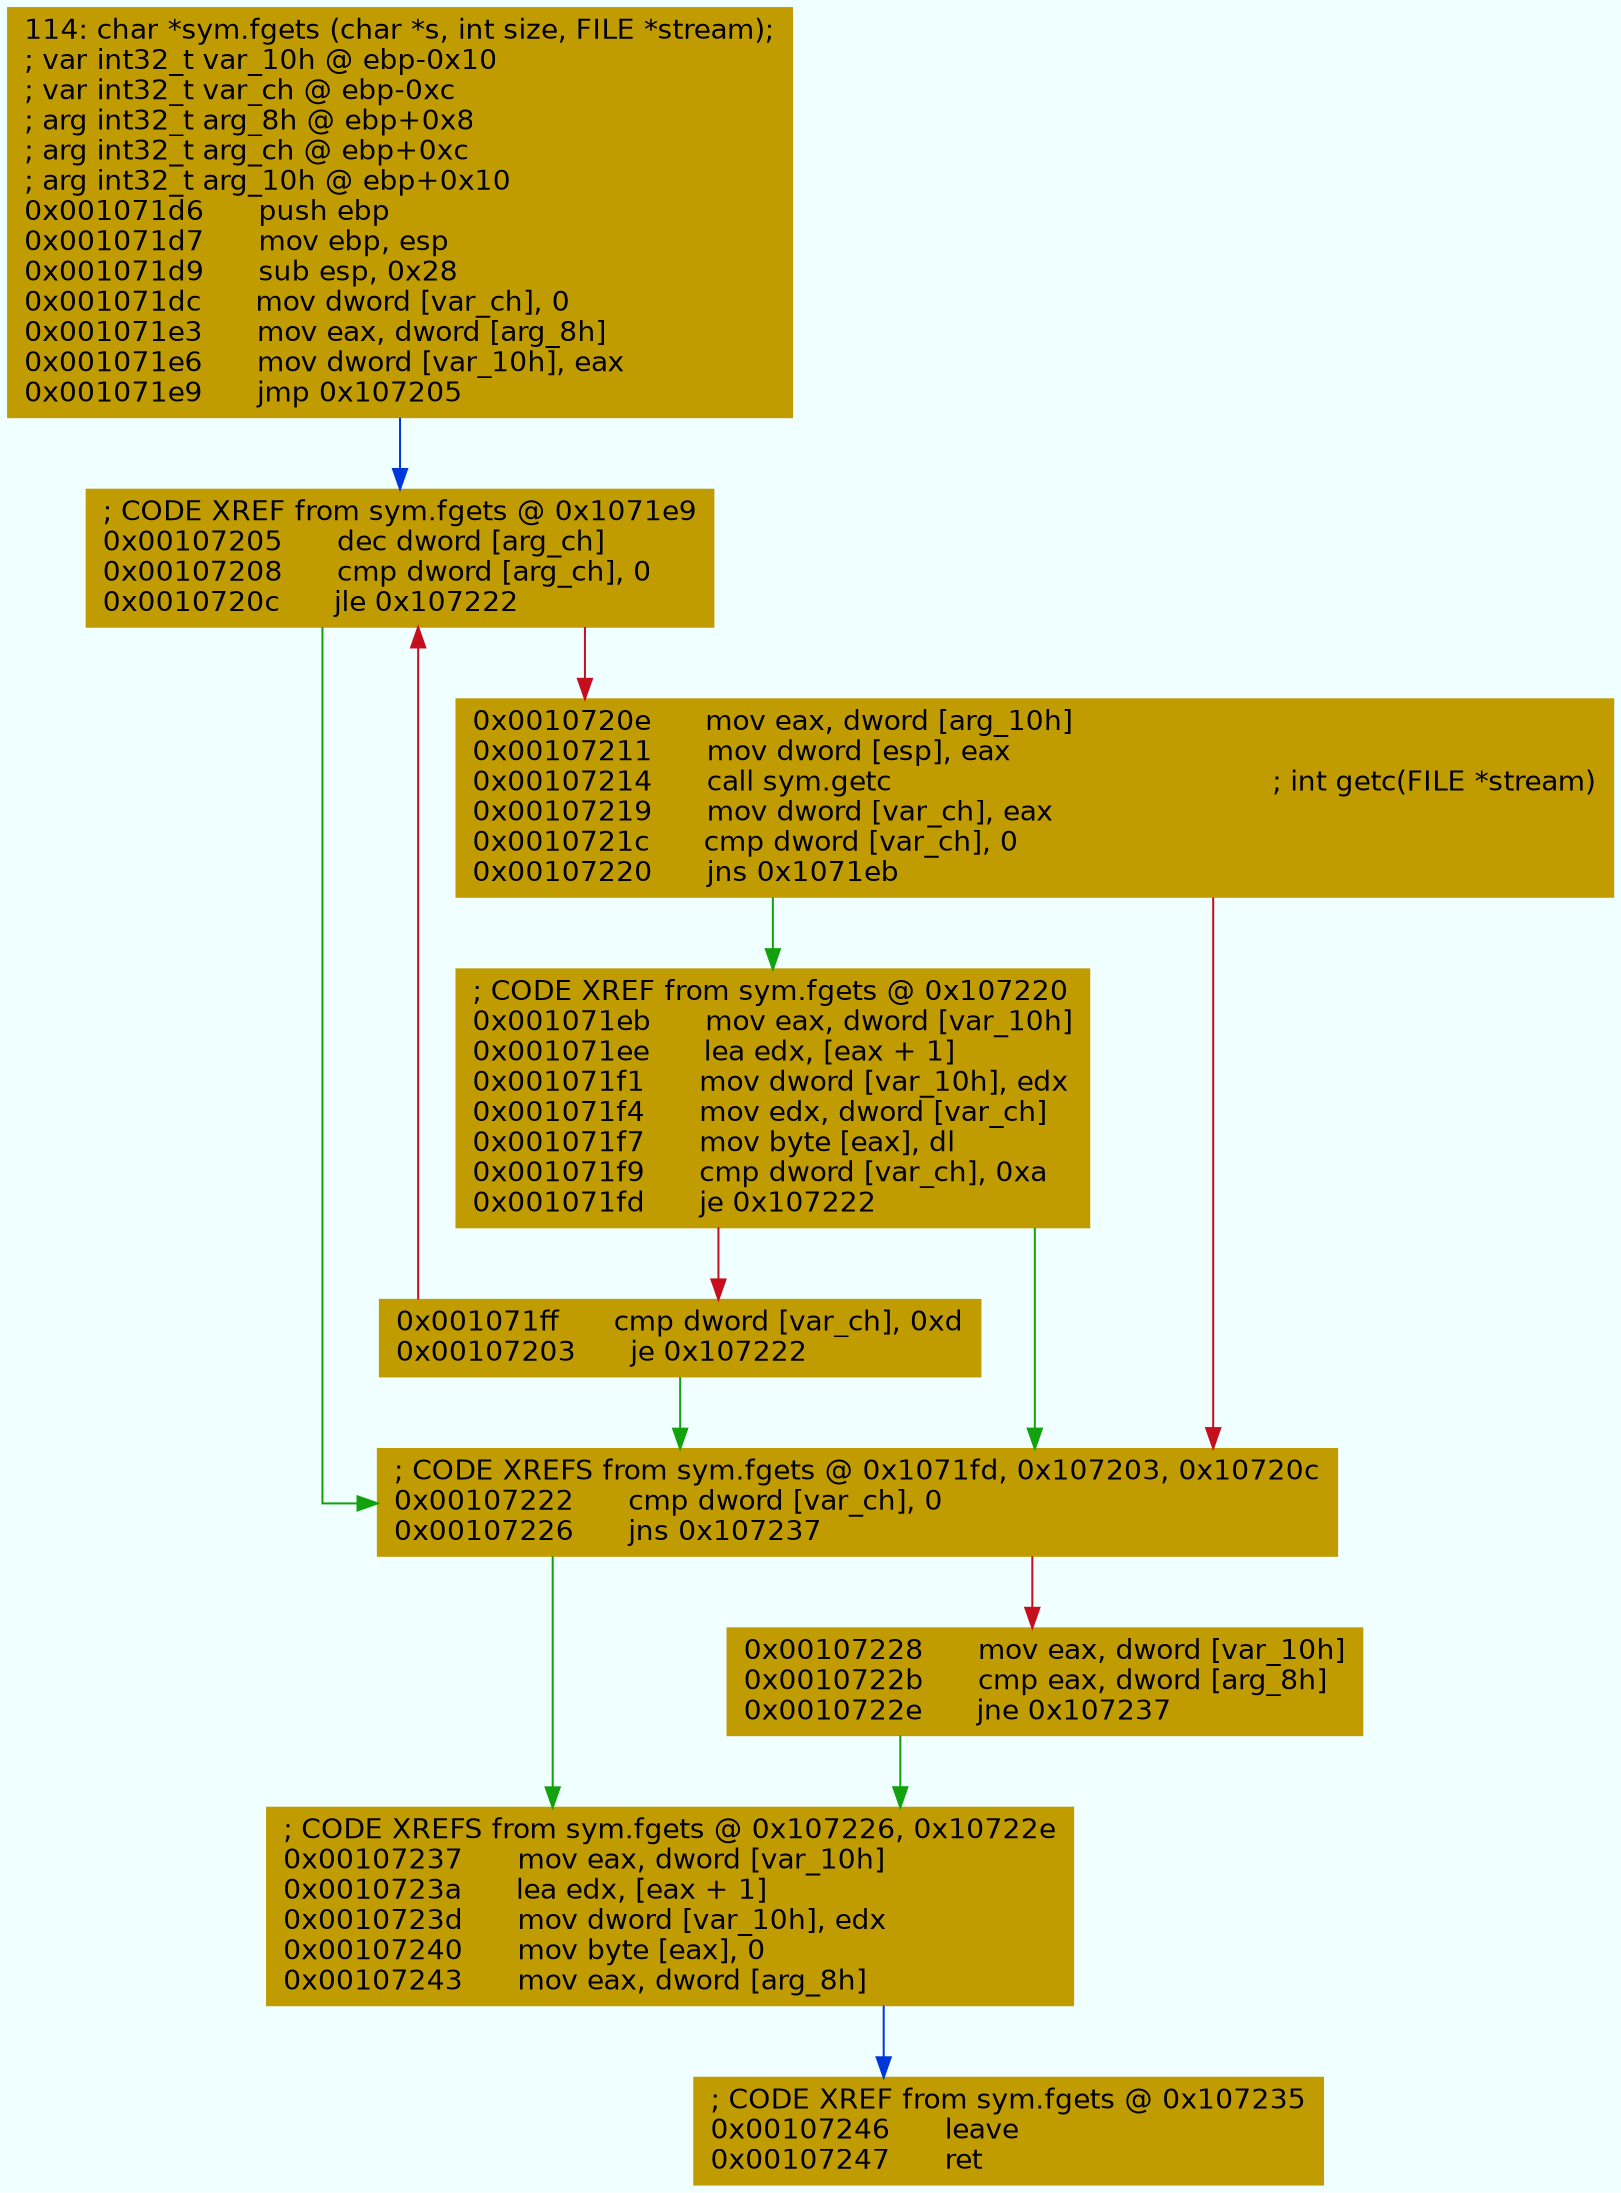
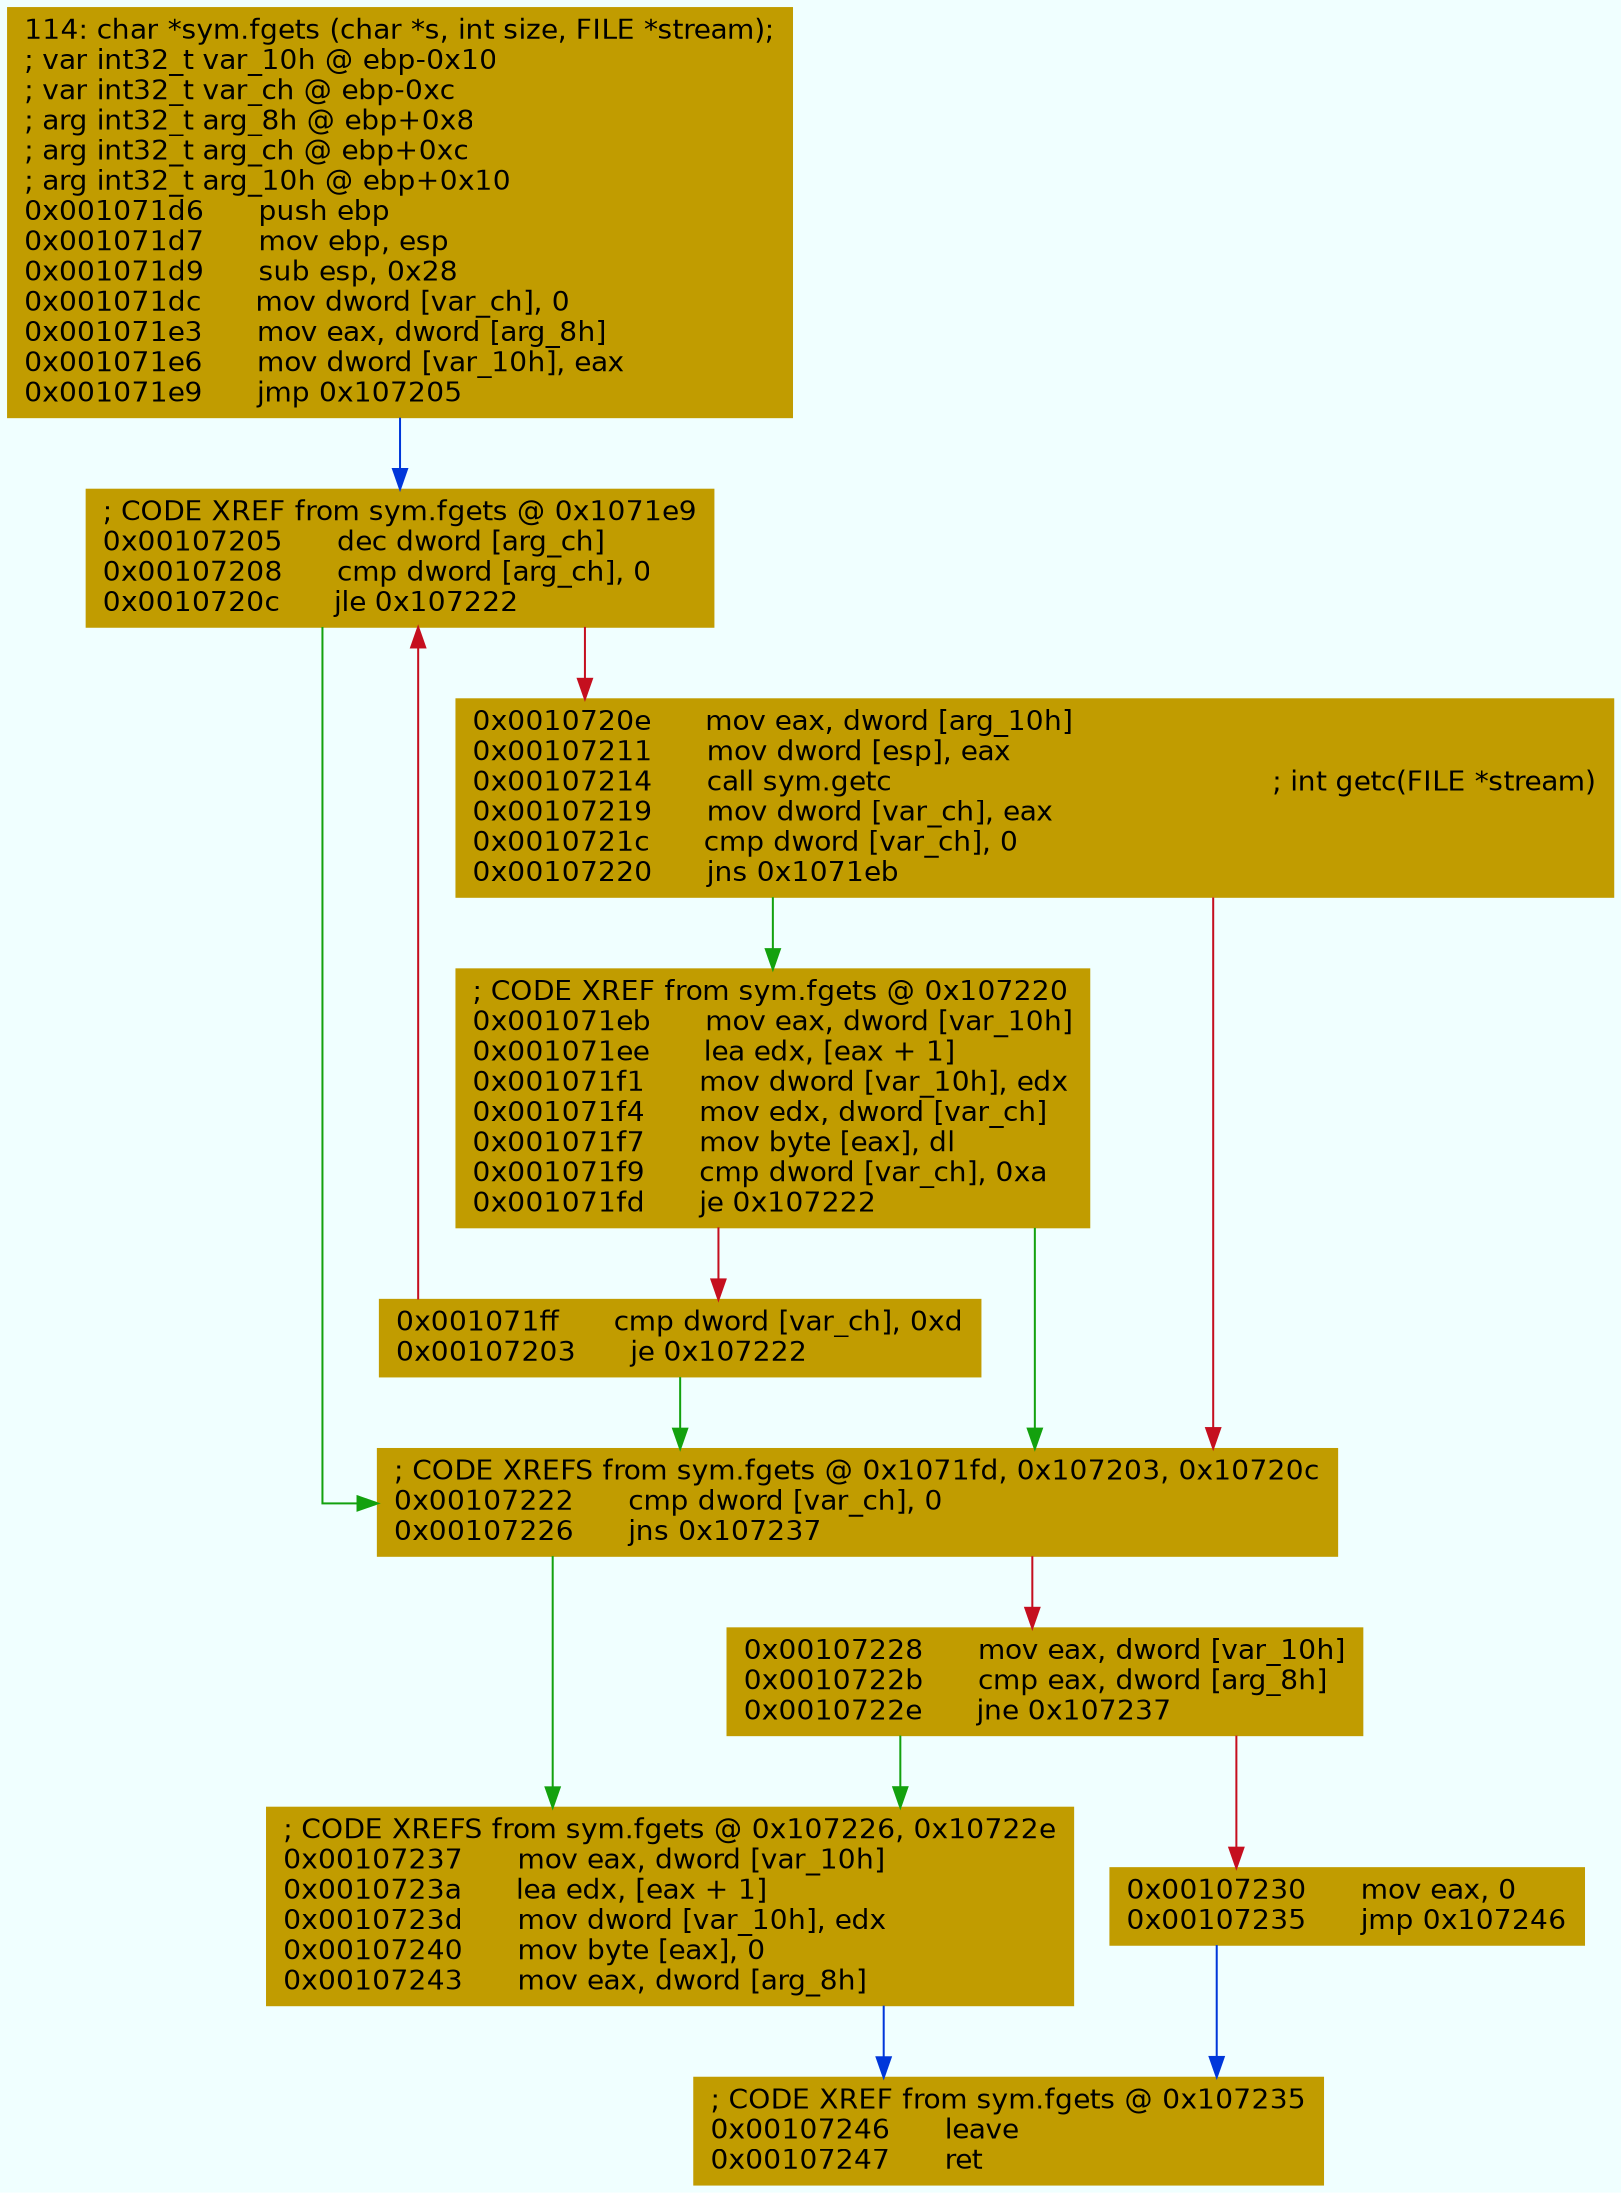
none -> (1347, 1906)
